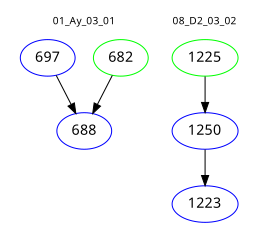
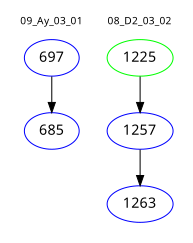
(84, 22) -> (52, 22)
(121, 58) -> none
(84, 131) -> (52, 131)
(205, 131) -> (140, 131)
(205, 204) -> (140, 204)
